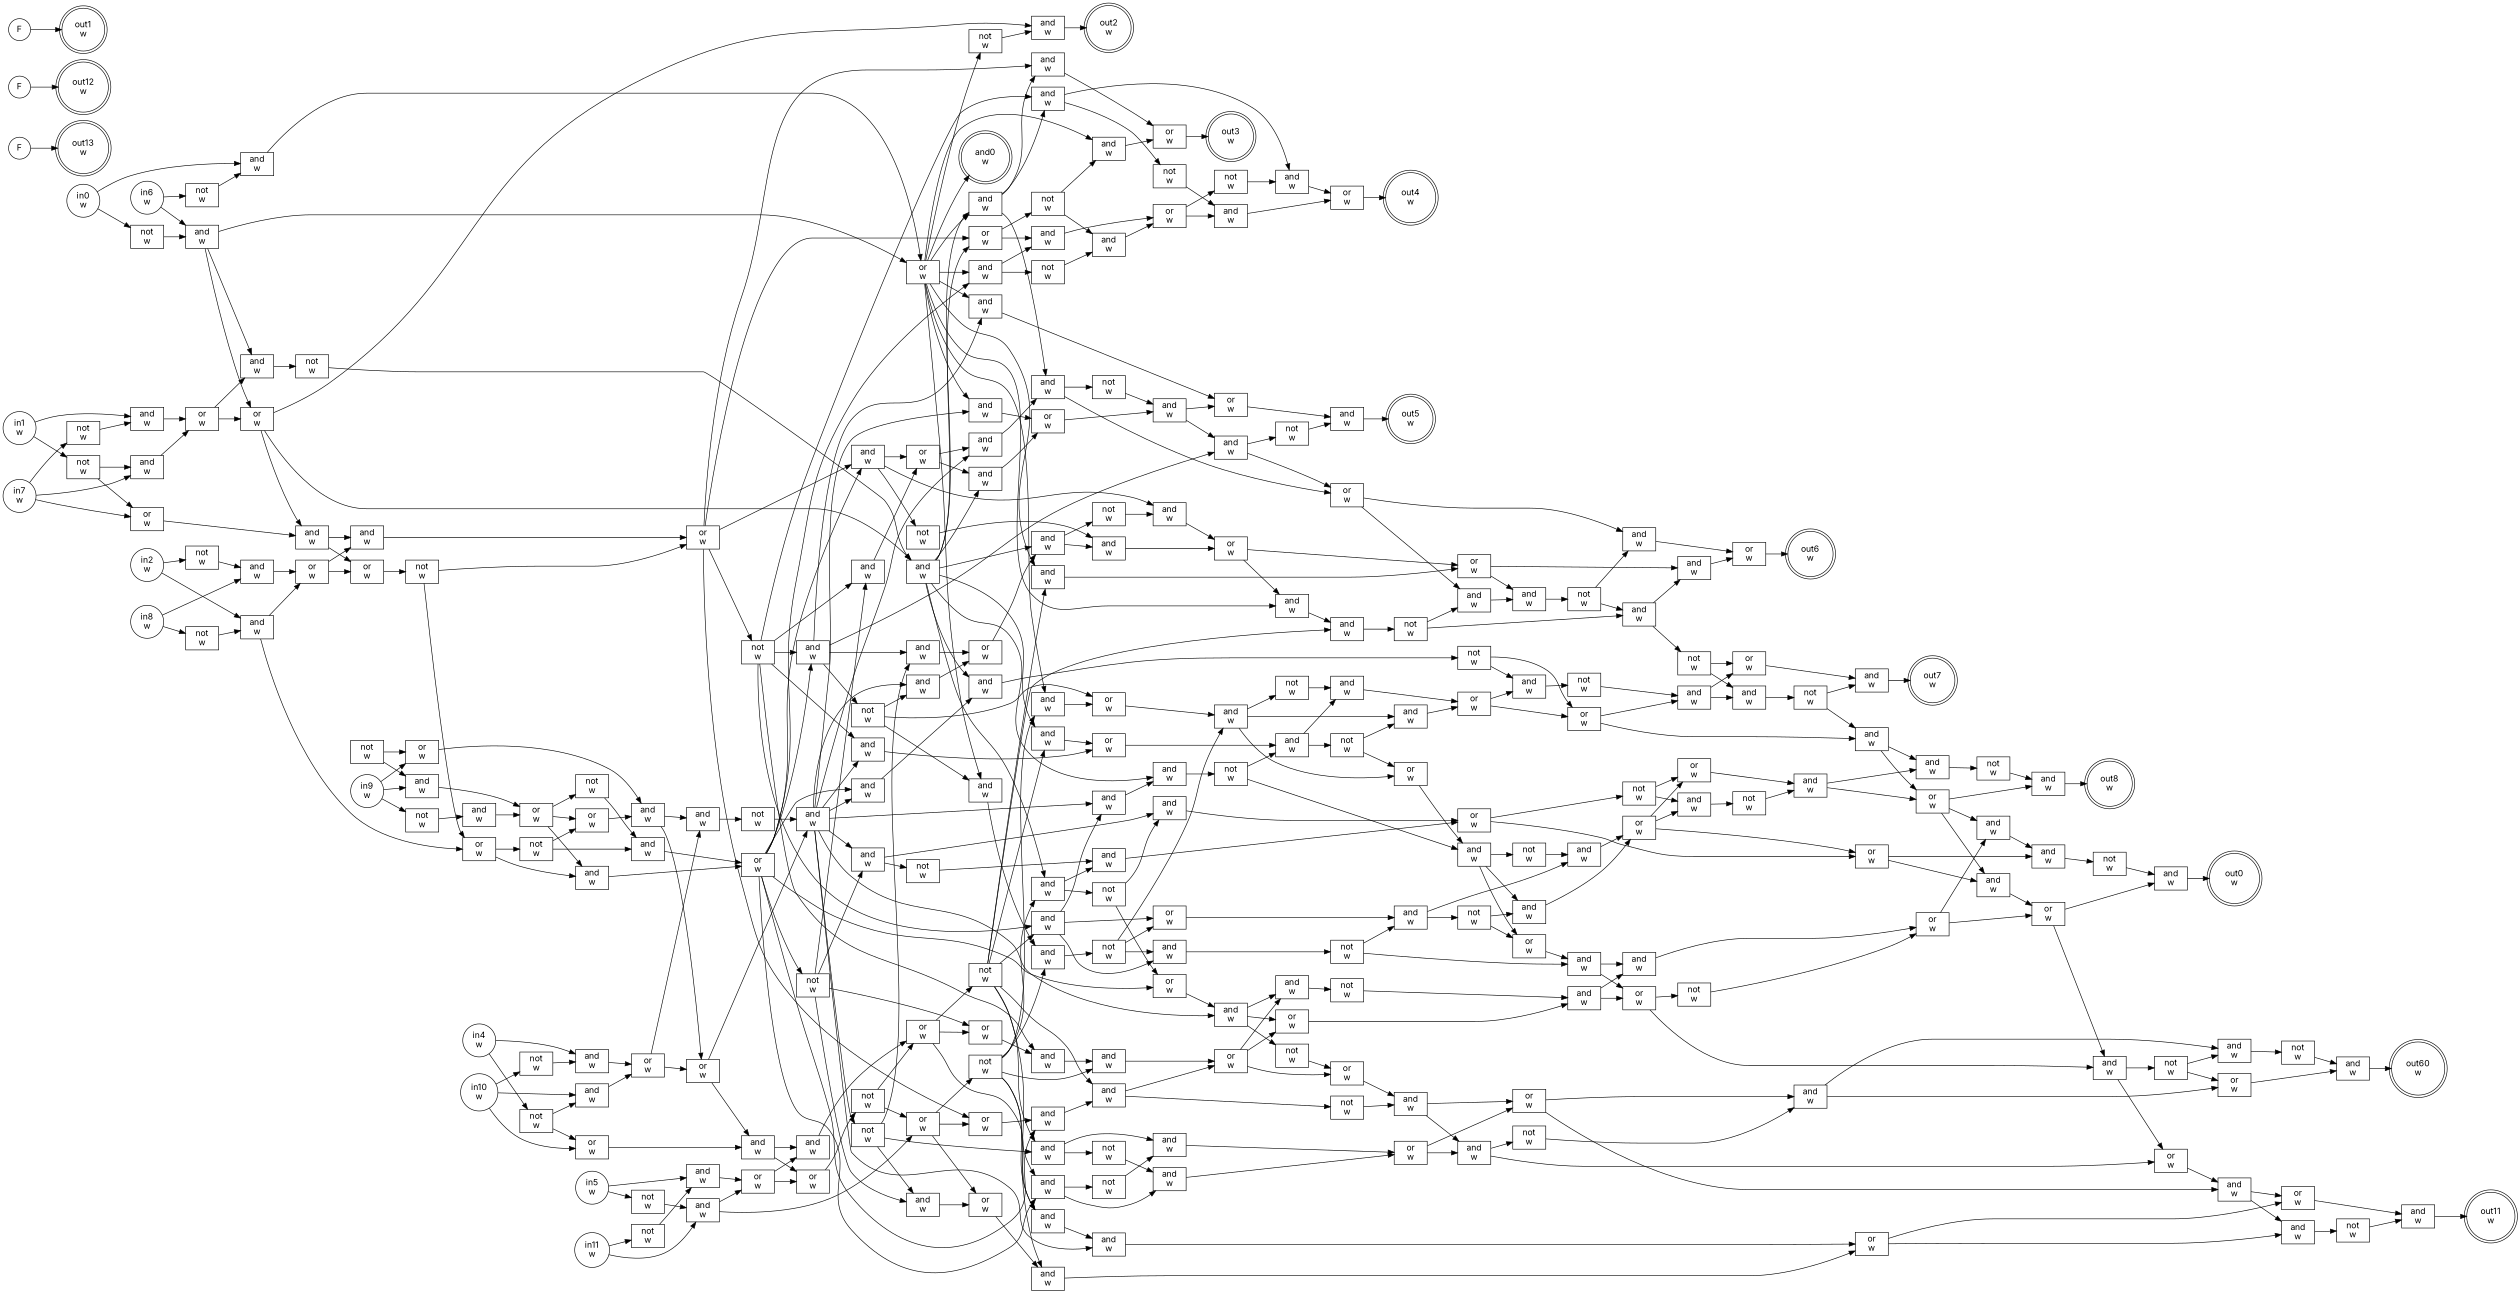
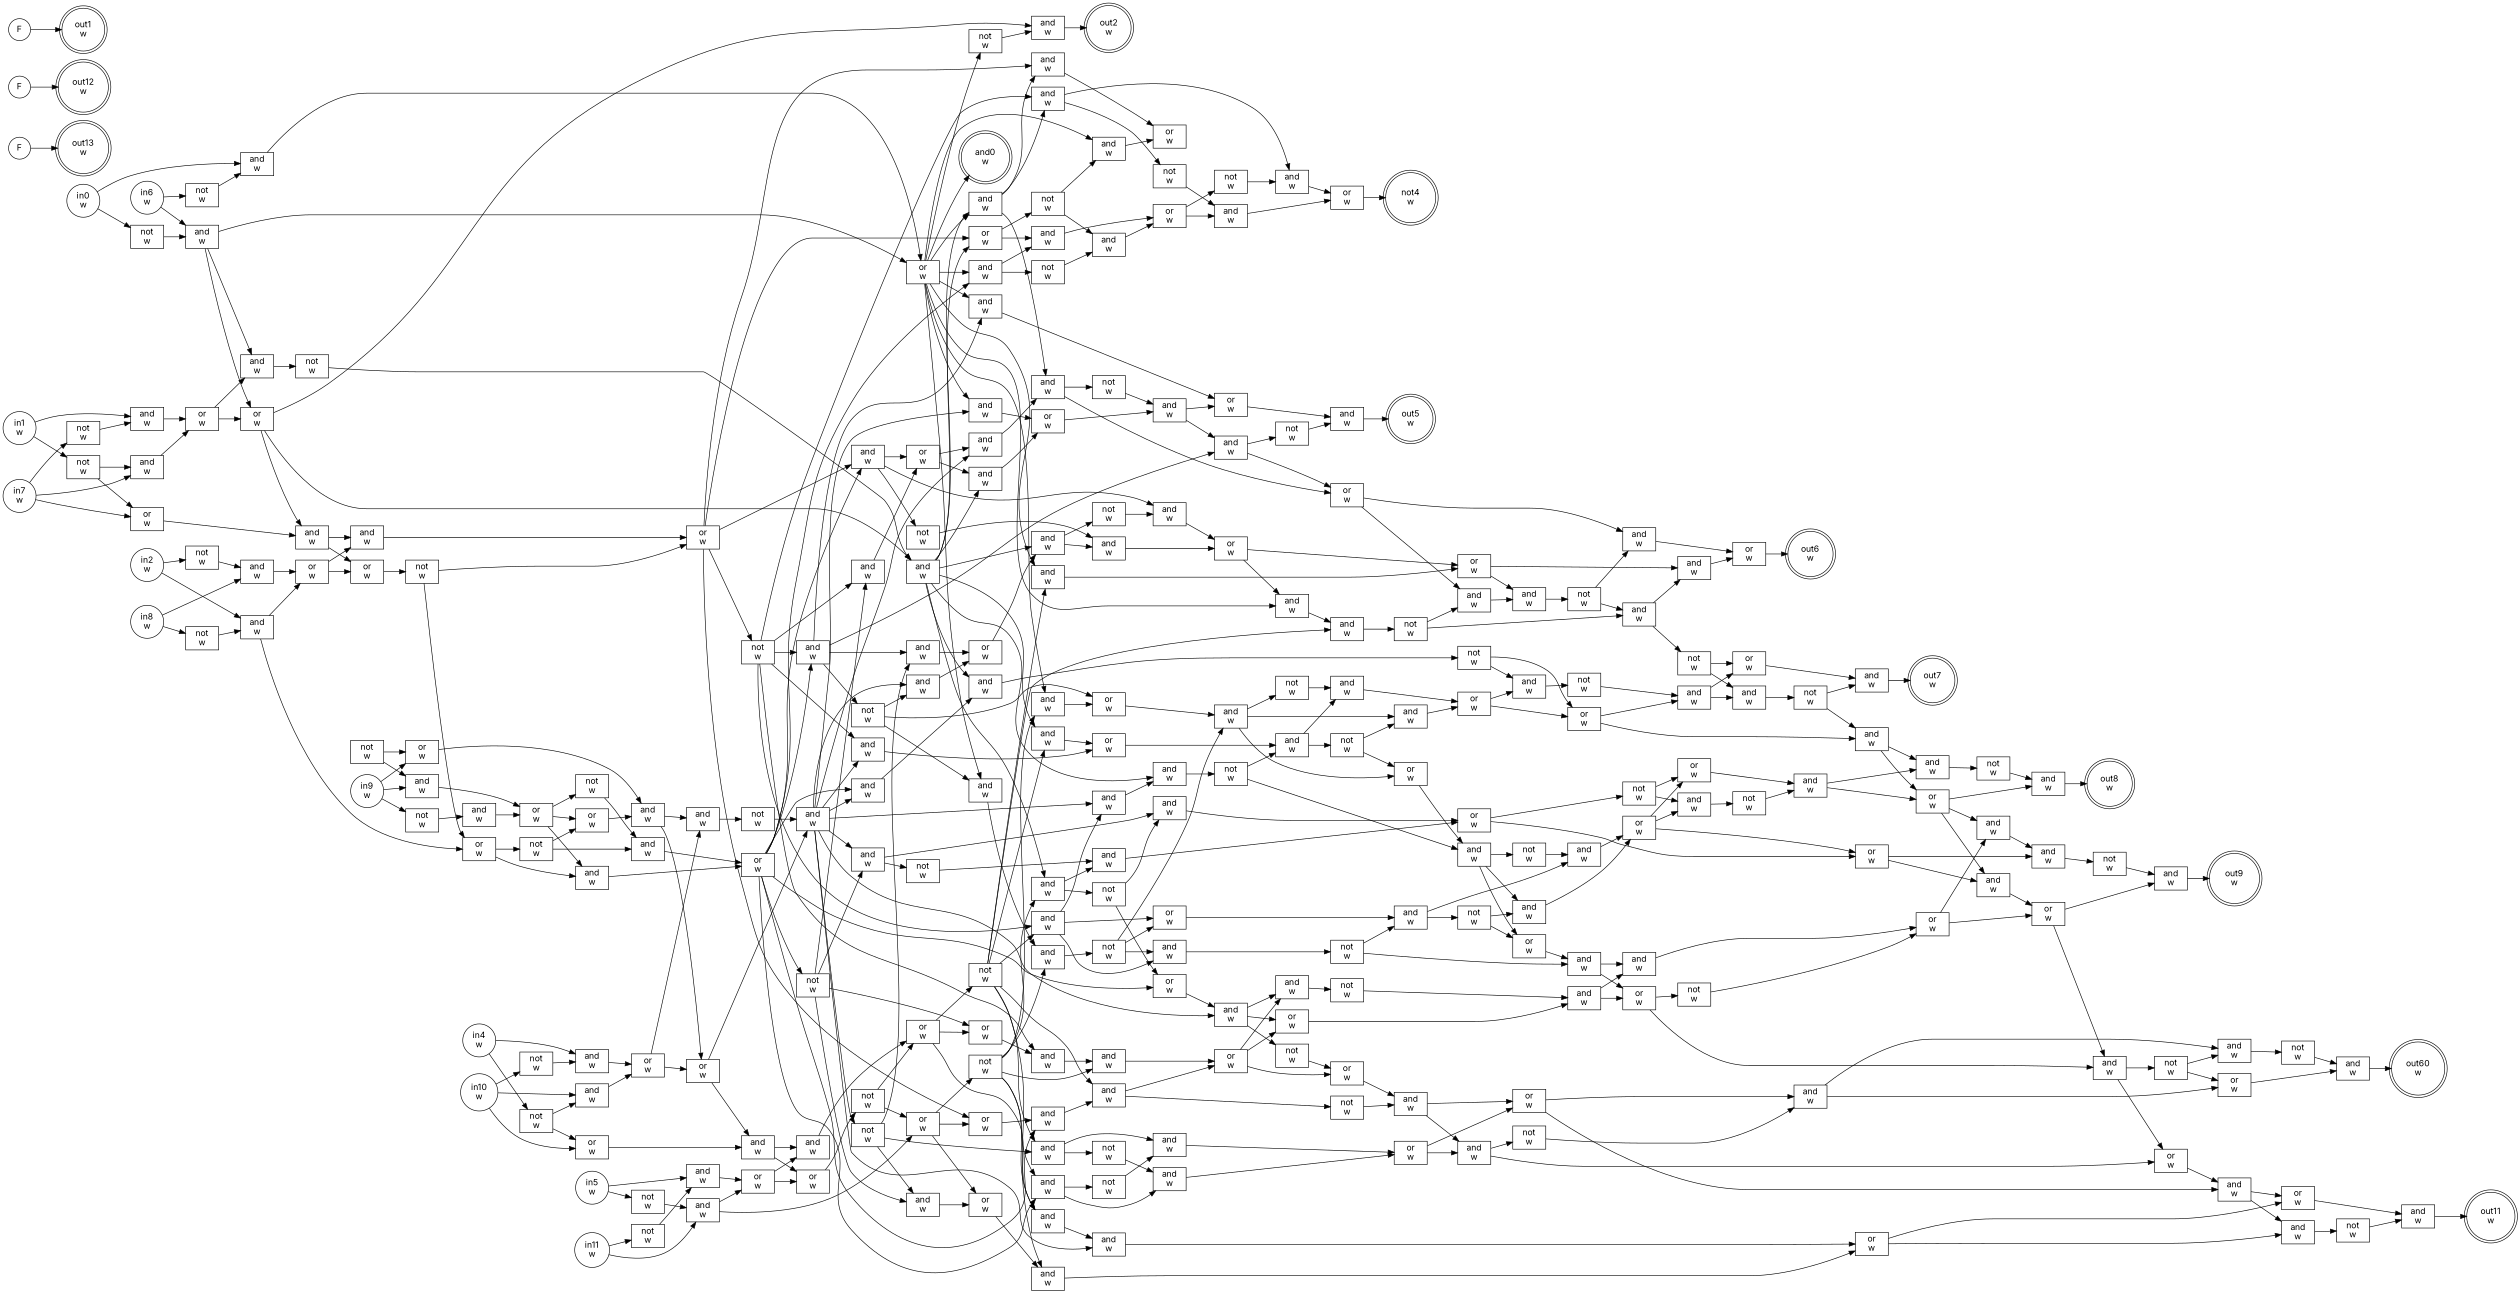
(1231, 137) -> none
(1411, 198) -> (1411, 198)
(2234, 878) -> (2234, 878)
